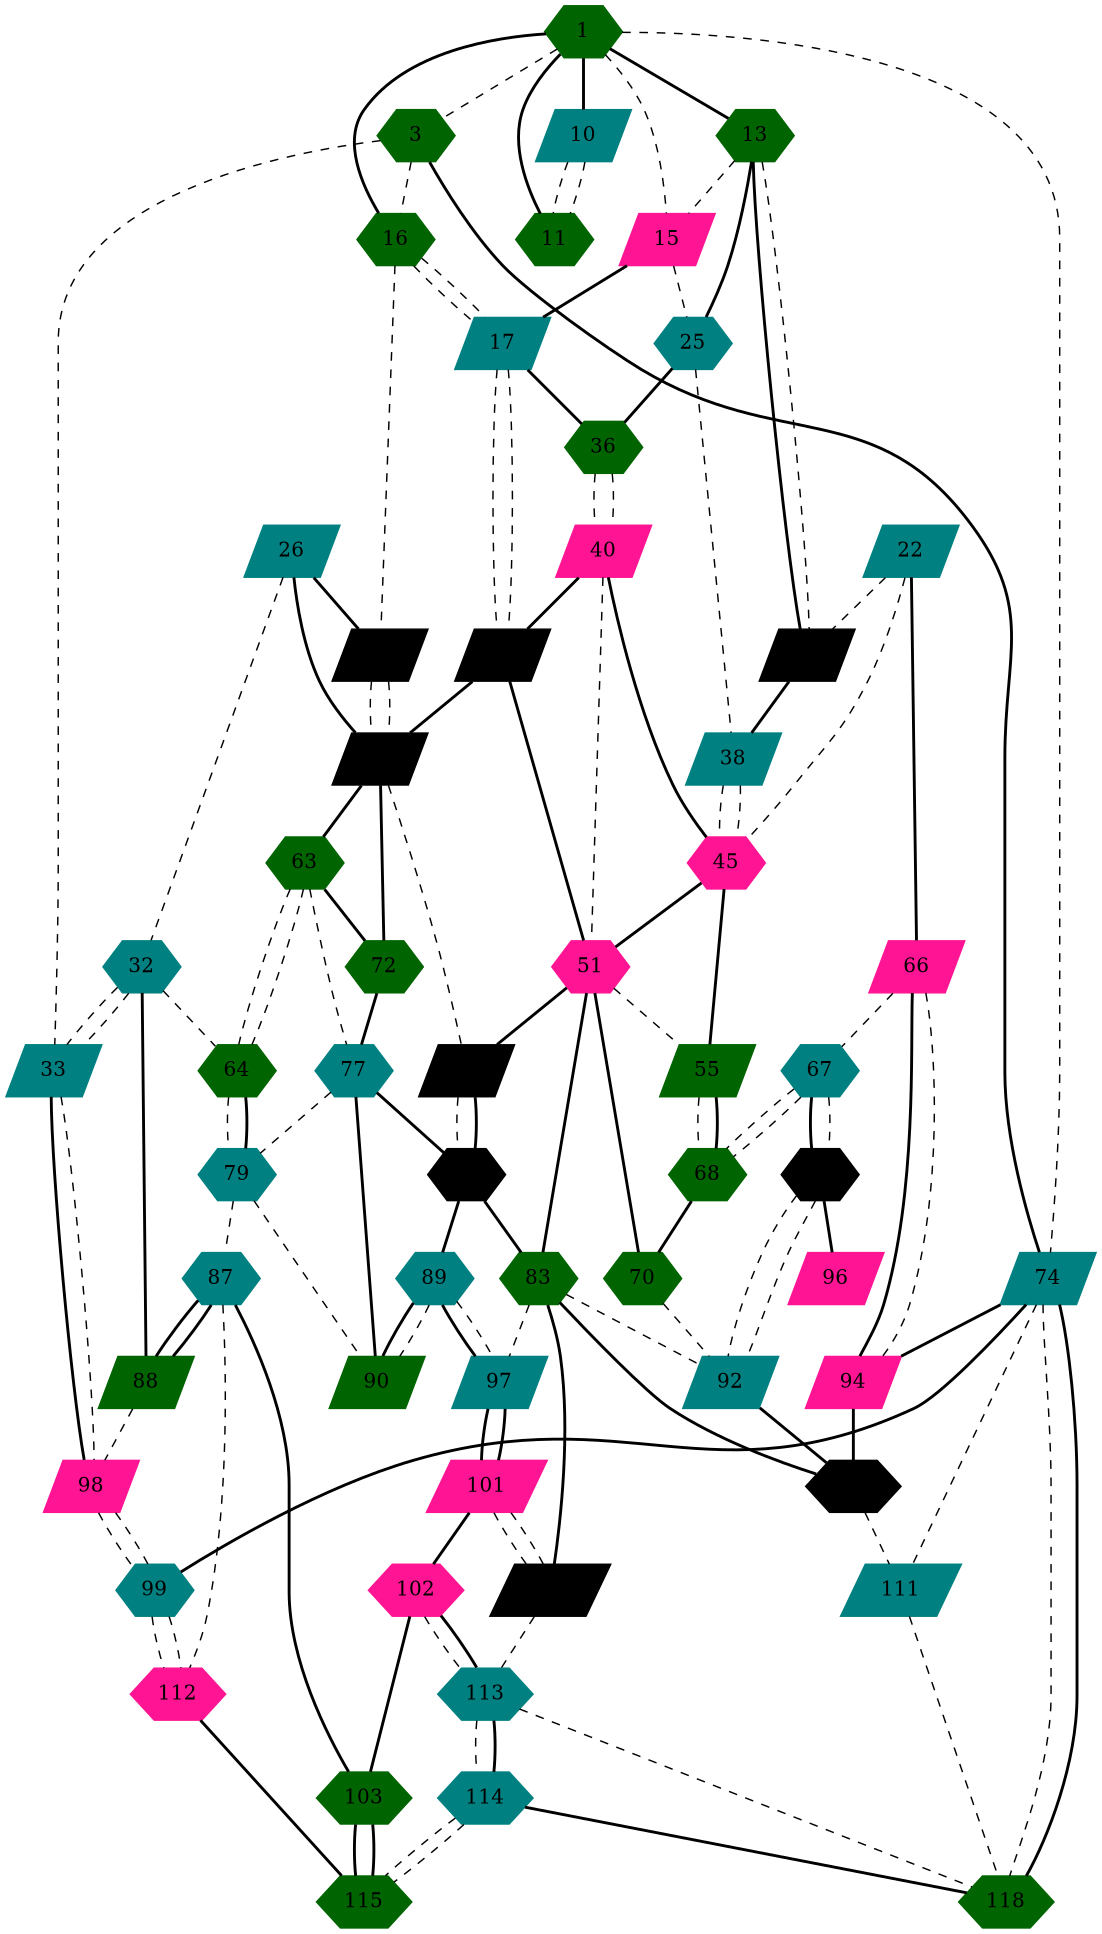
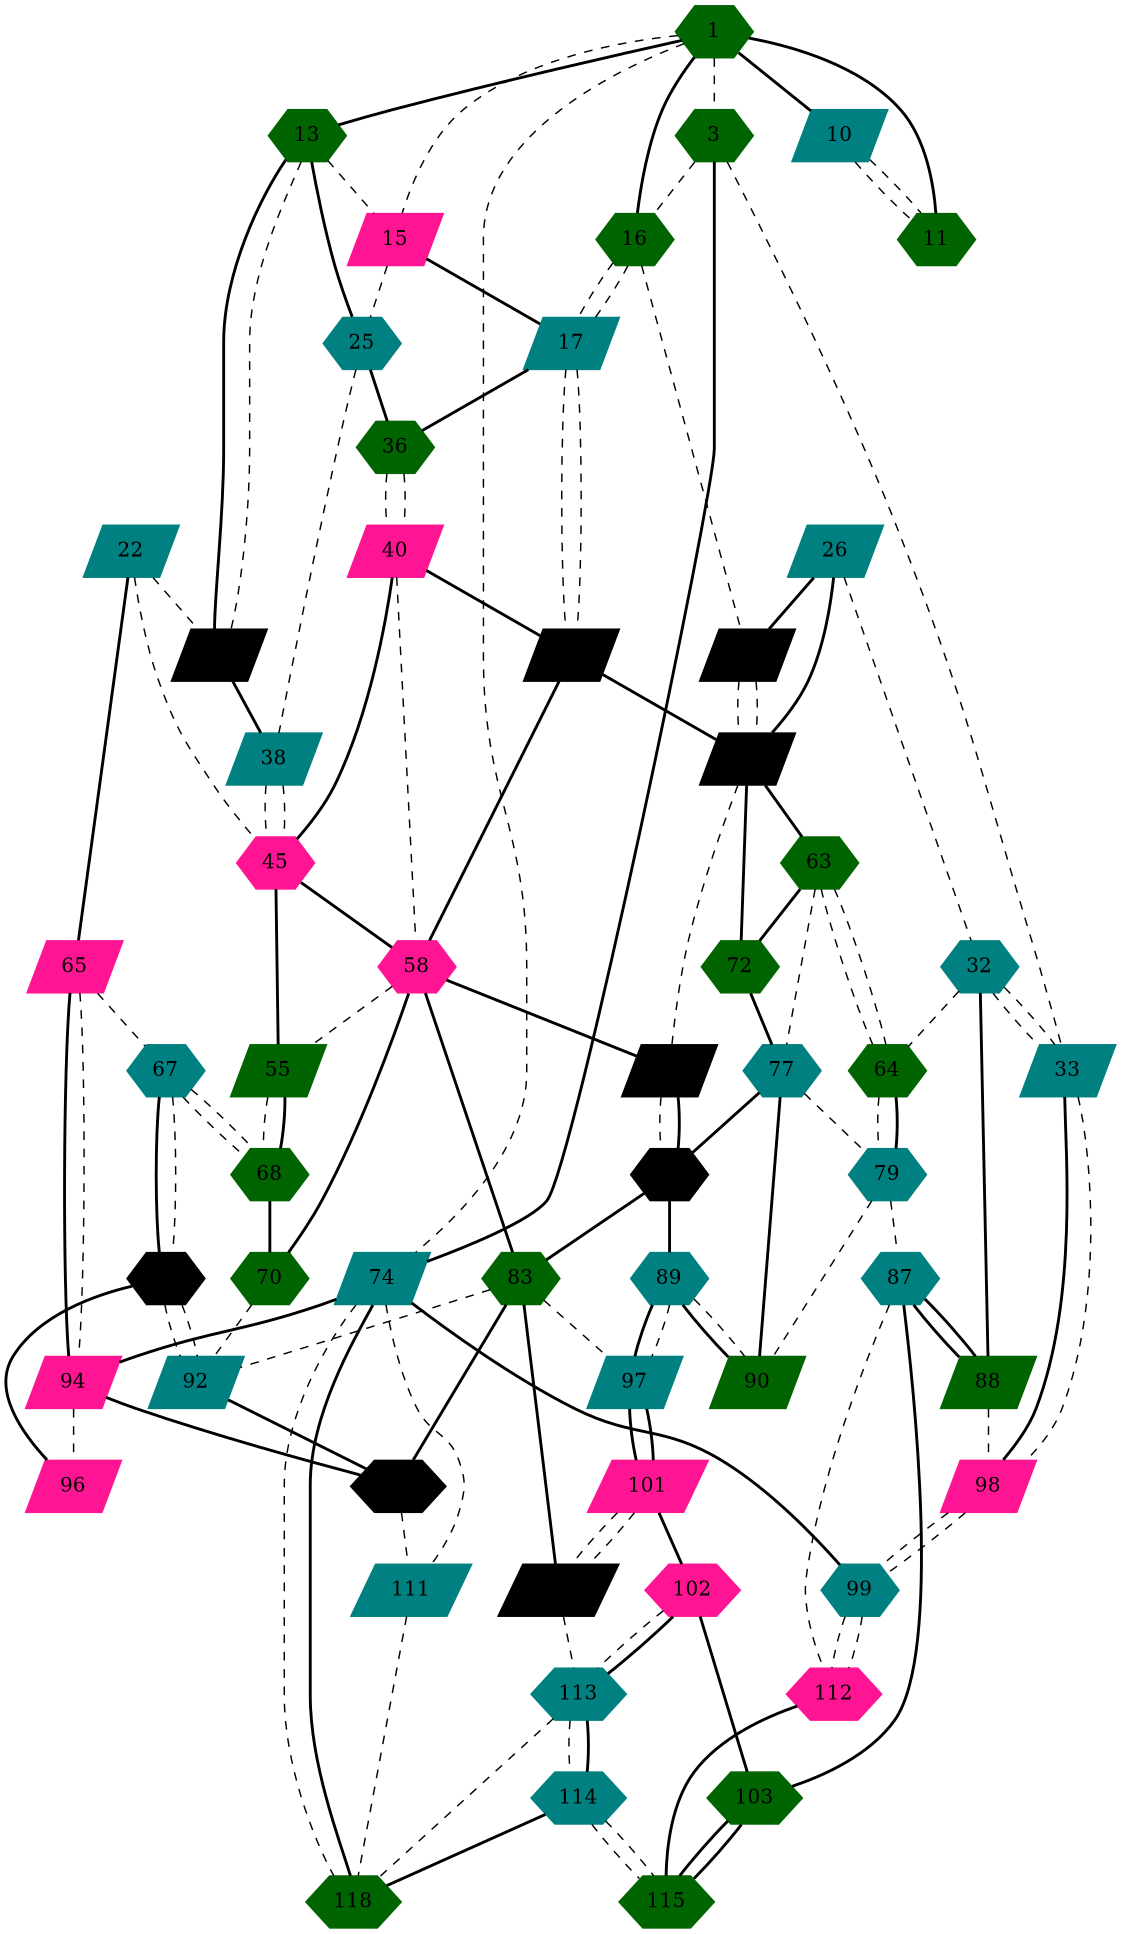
(591, 967) -> (417, 967)
(917, 967) -> (75, 967)
none -> (74, 1435)
